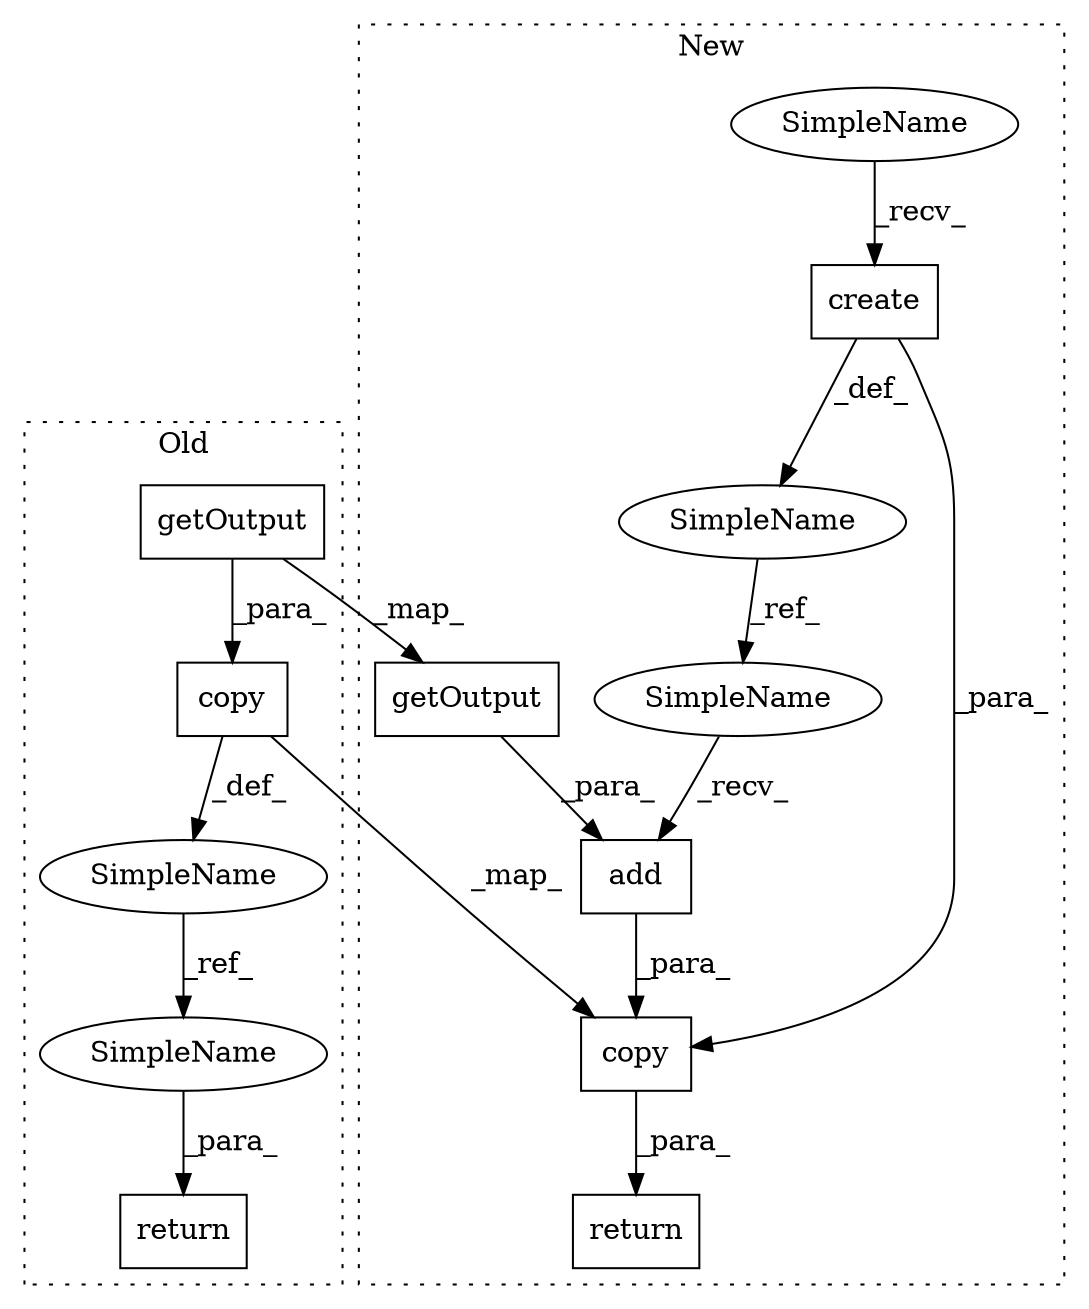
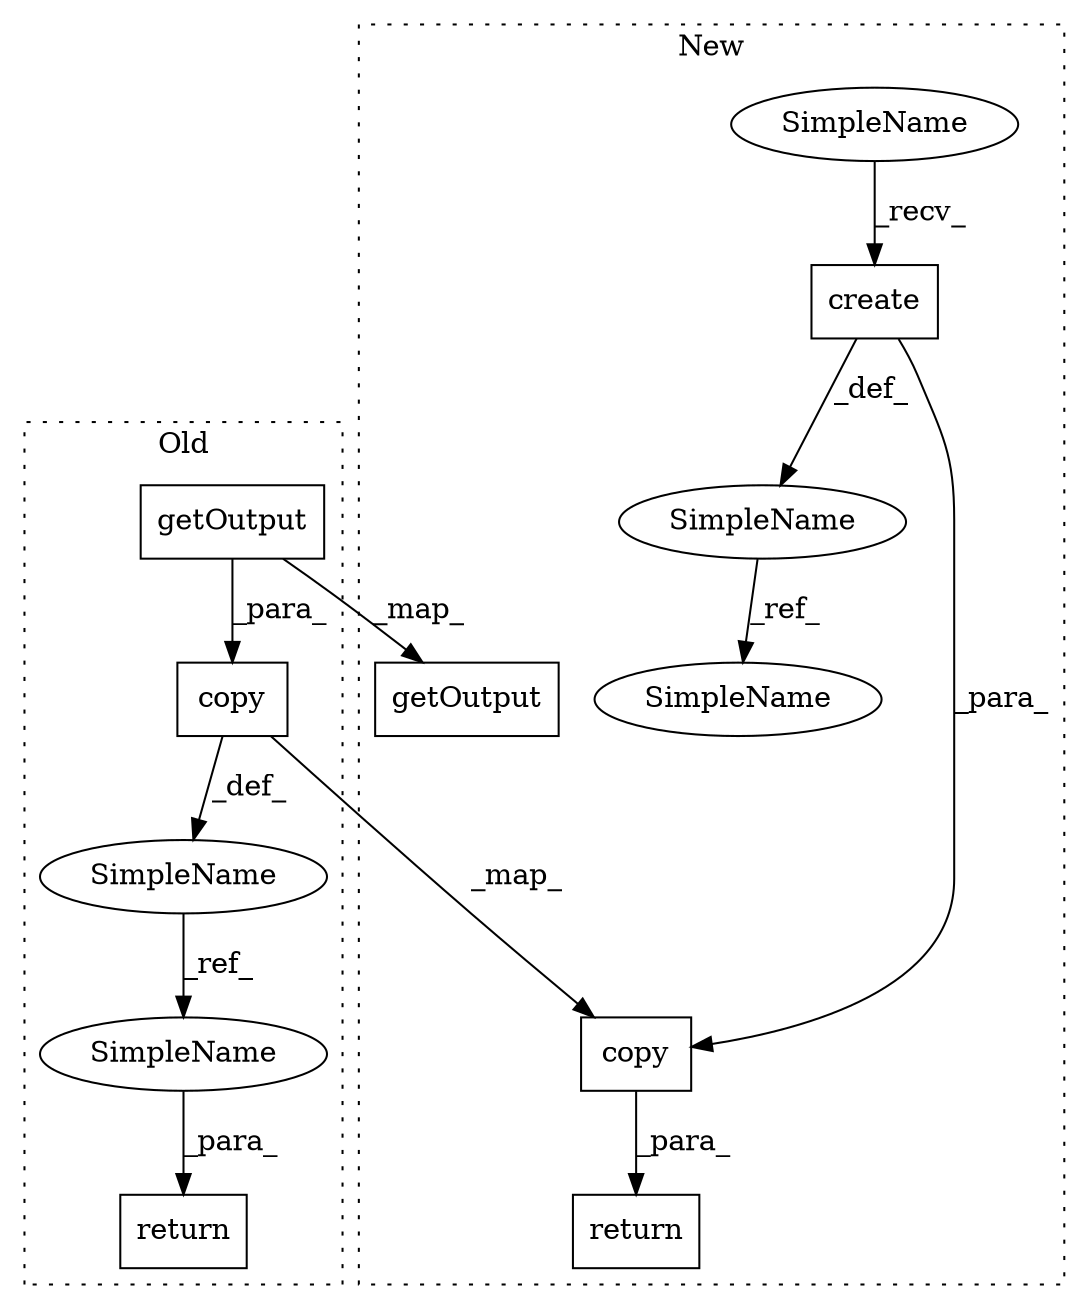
(636, 877) -> none
